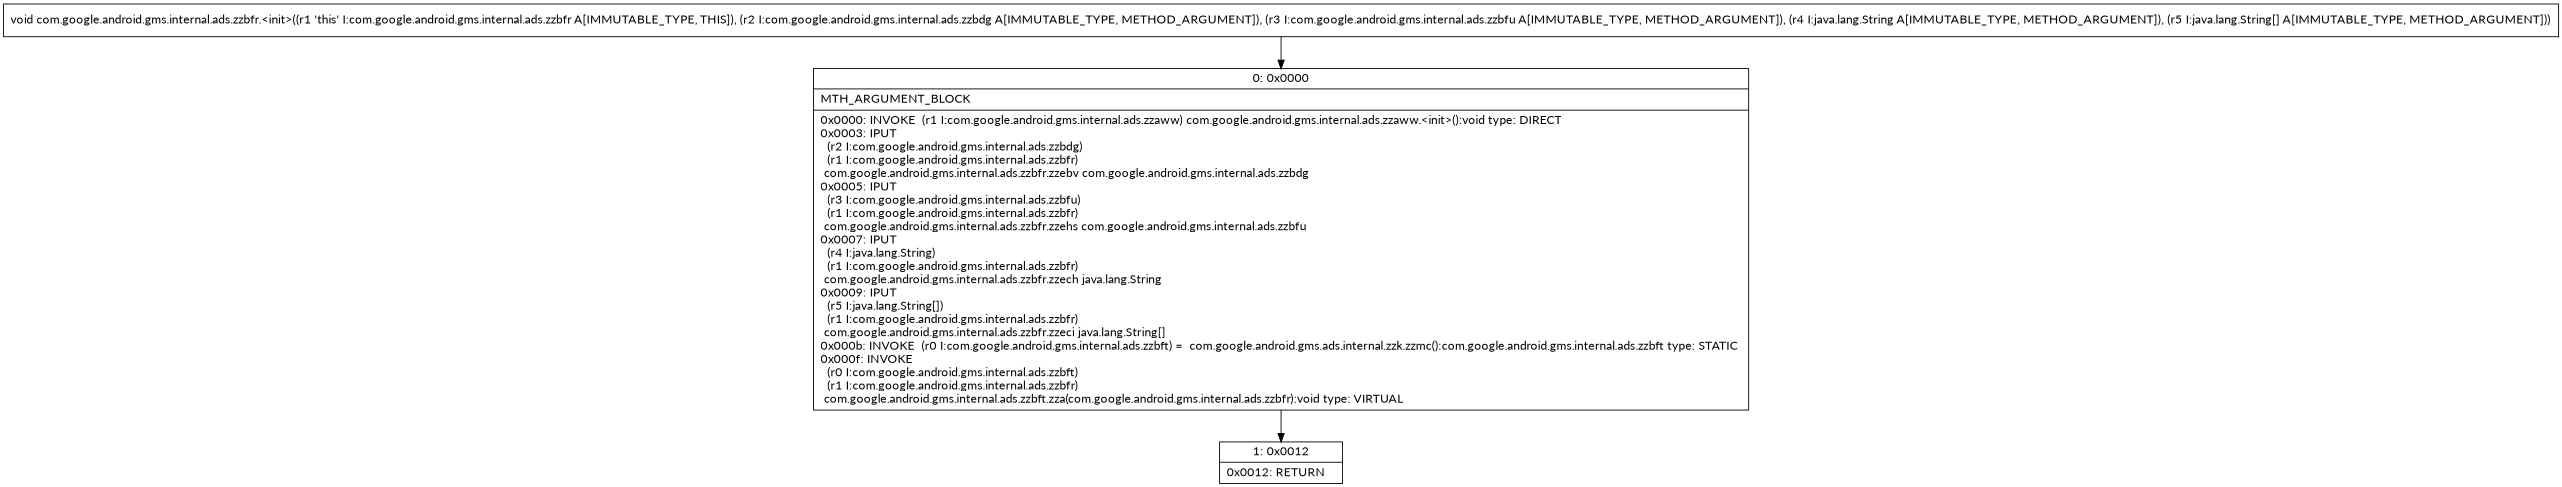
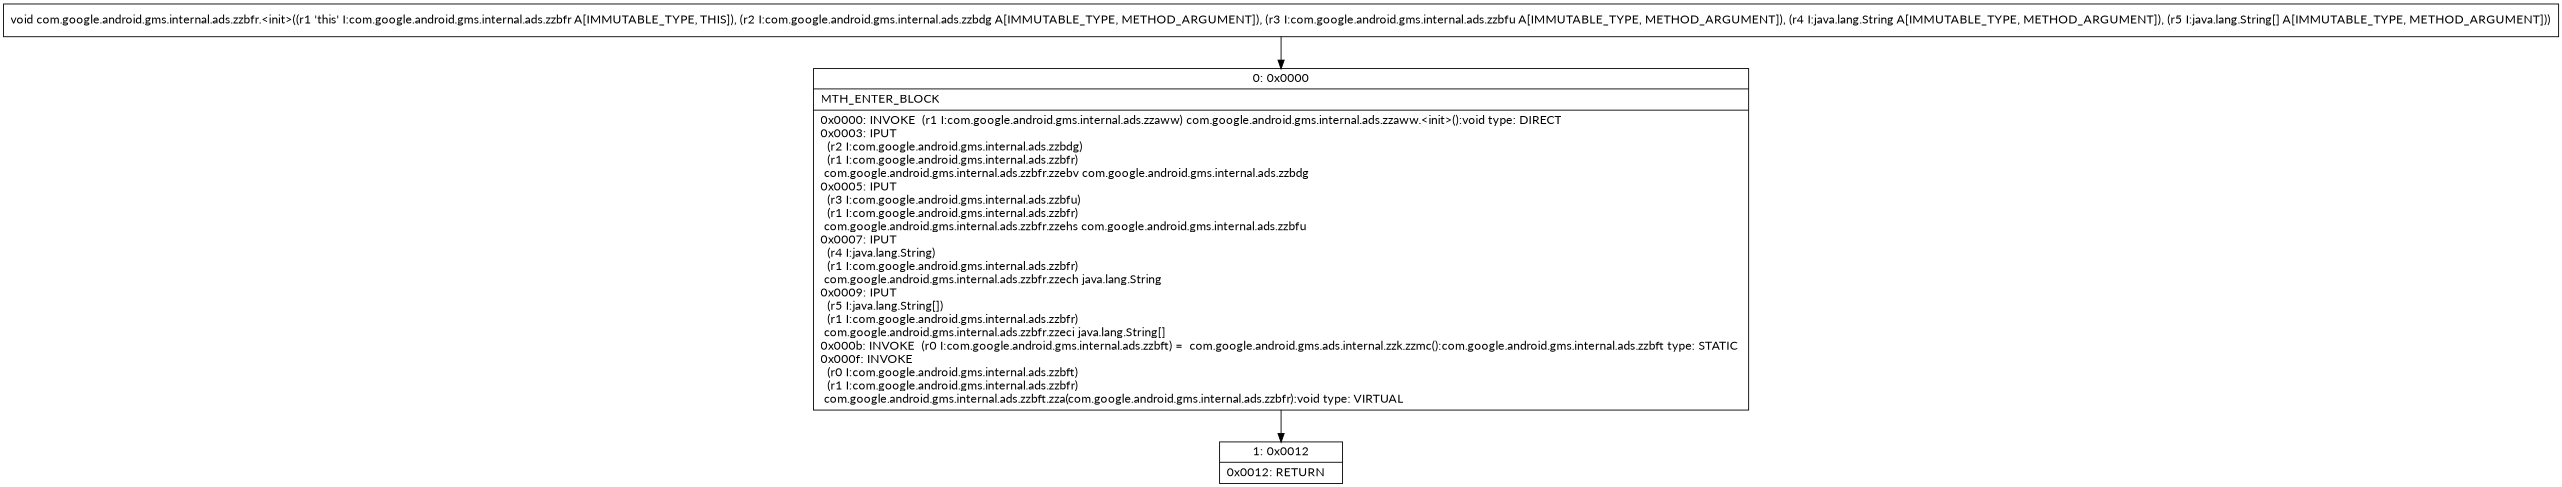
(896, 99) -> (880, 99)
